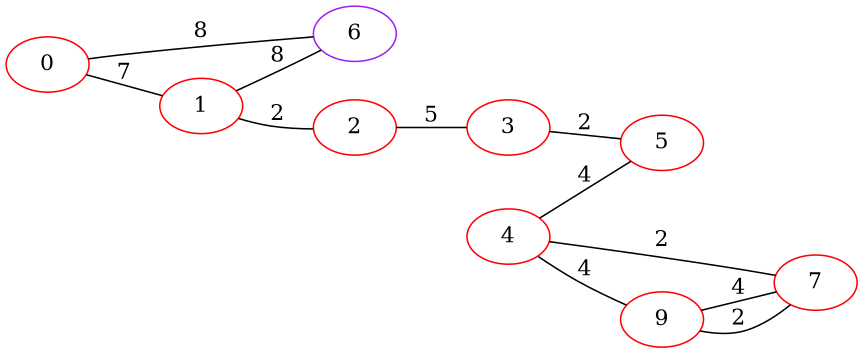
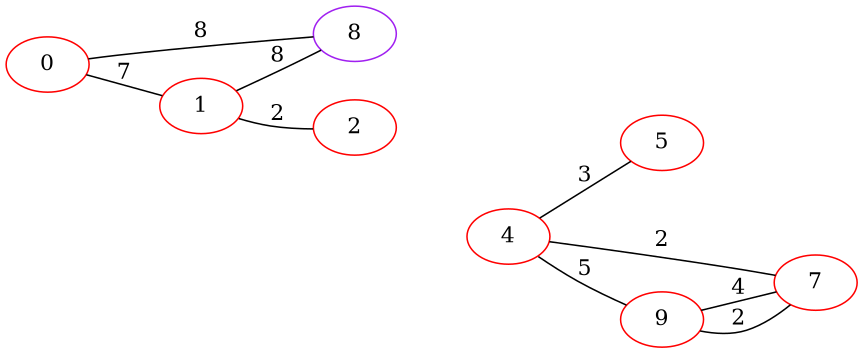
(355, 34) -> (355, 34)
(508, 127) -> none
(585, 176) -> (585, 176)
(585, 270) -> (585, 270)
